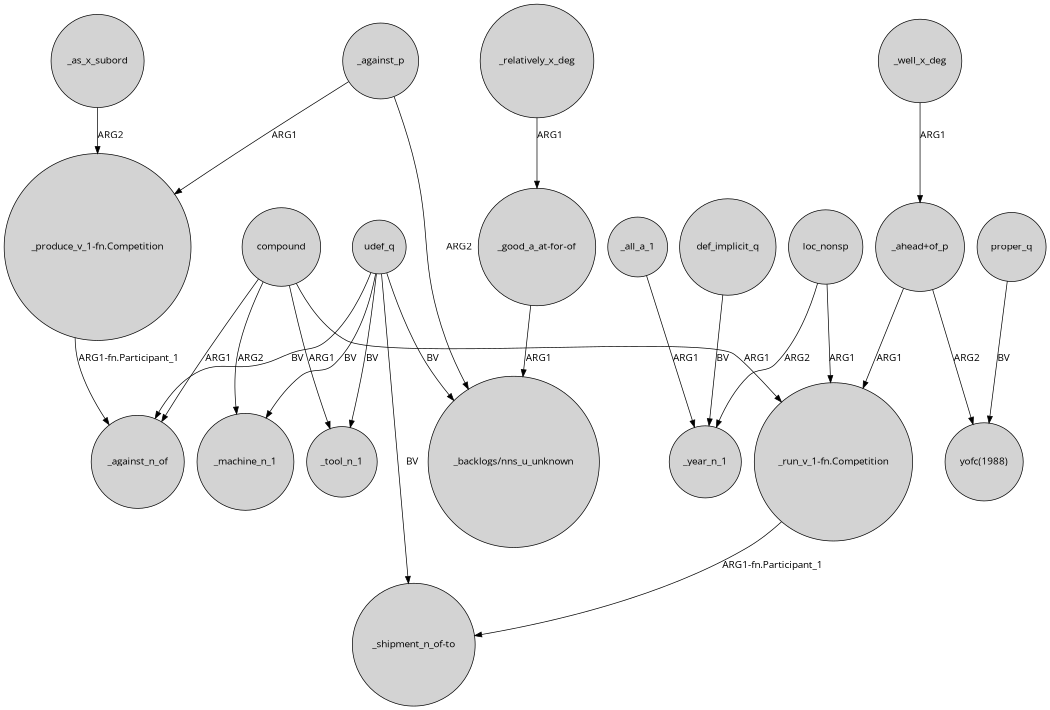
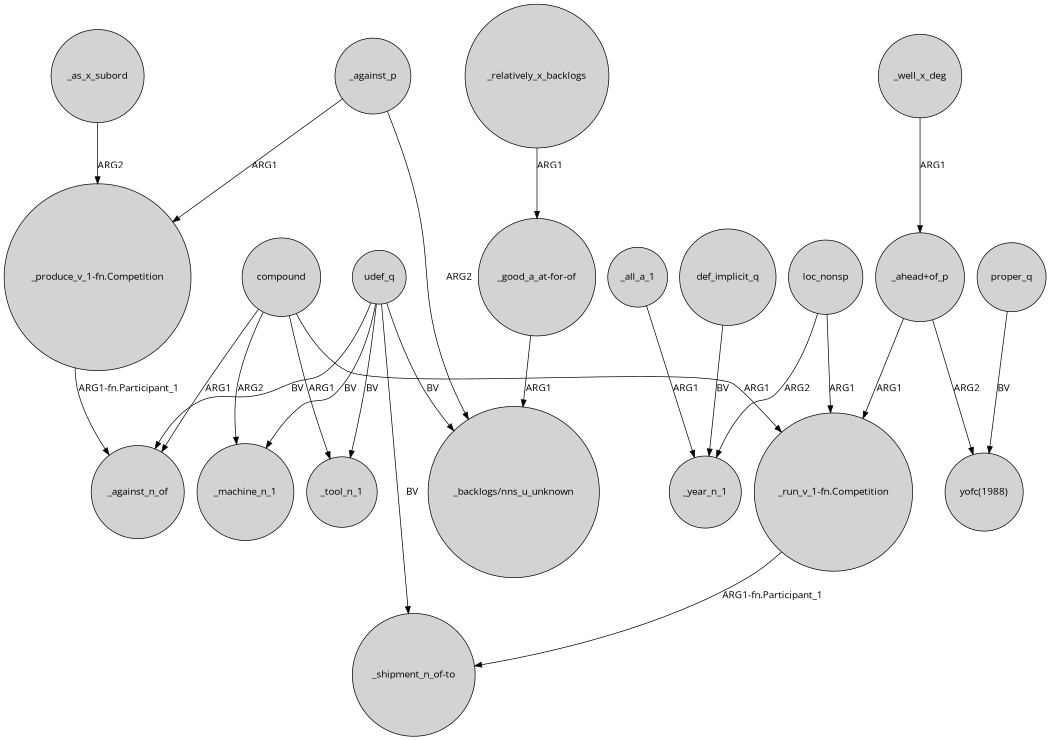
(537, 61) -> (537, 76)
